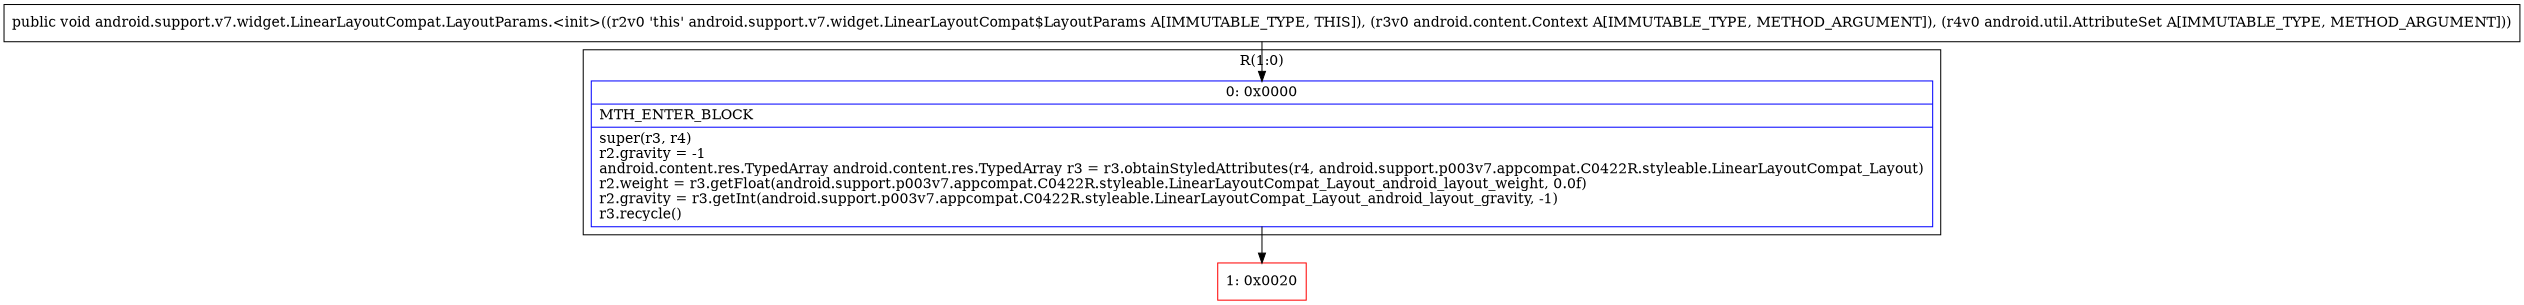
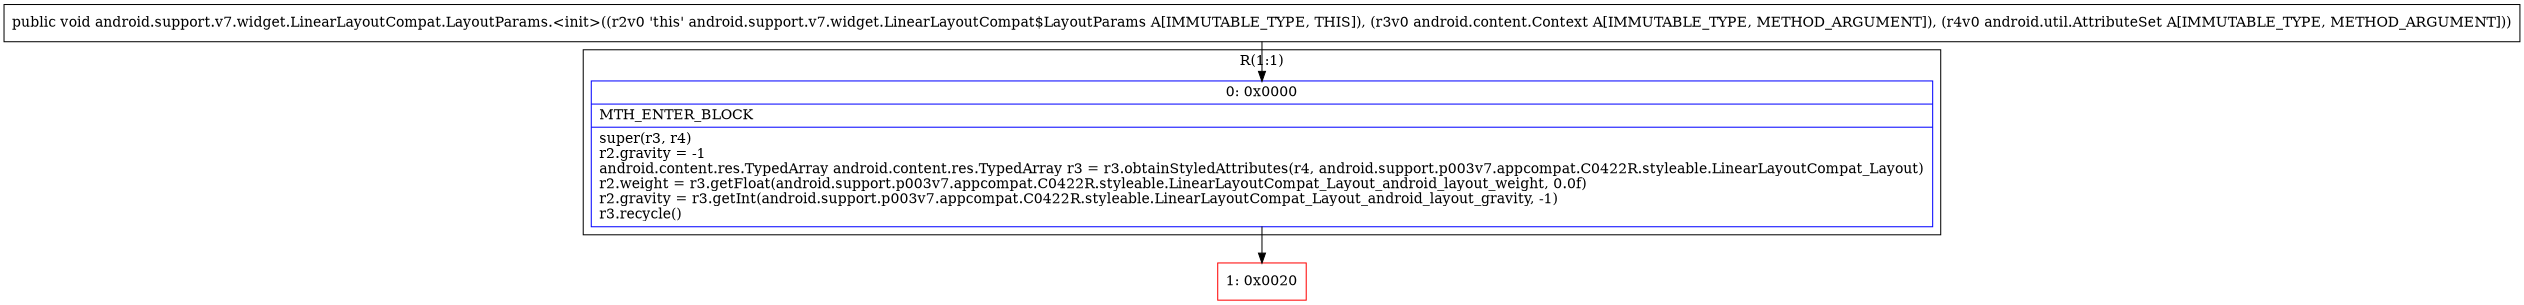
(1262, 61) -> (1262, 61)
